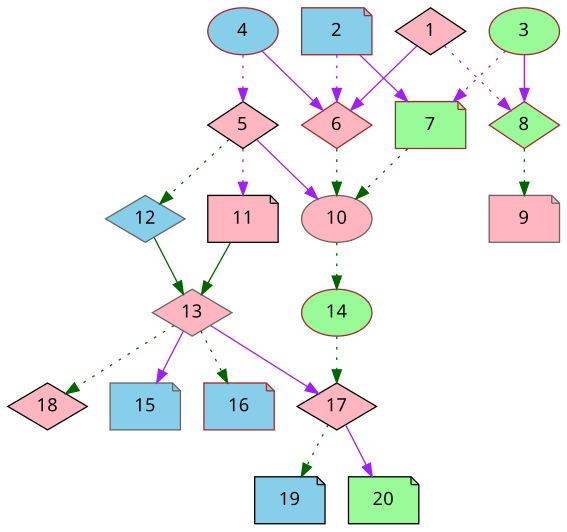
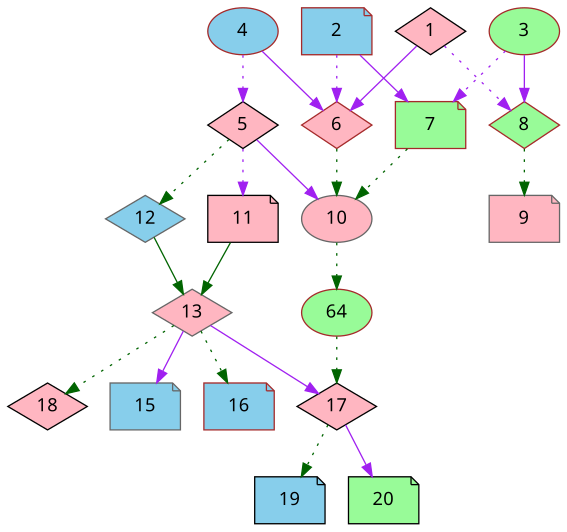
(337, 313) -> (337, 313)
